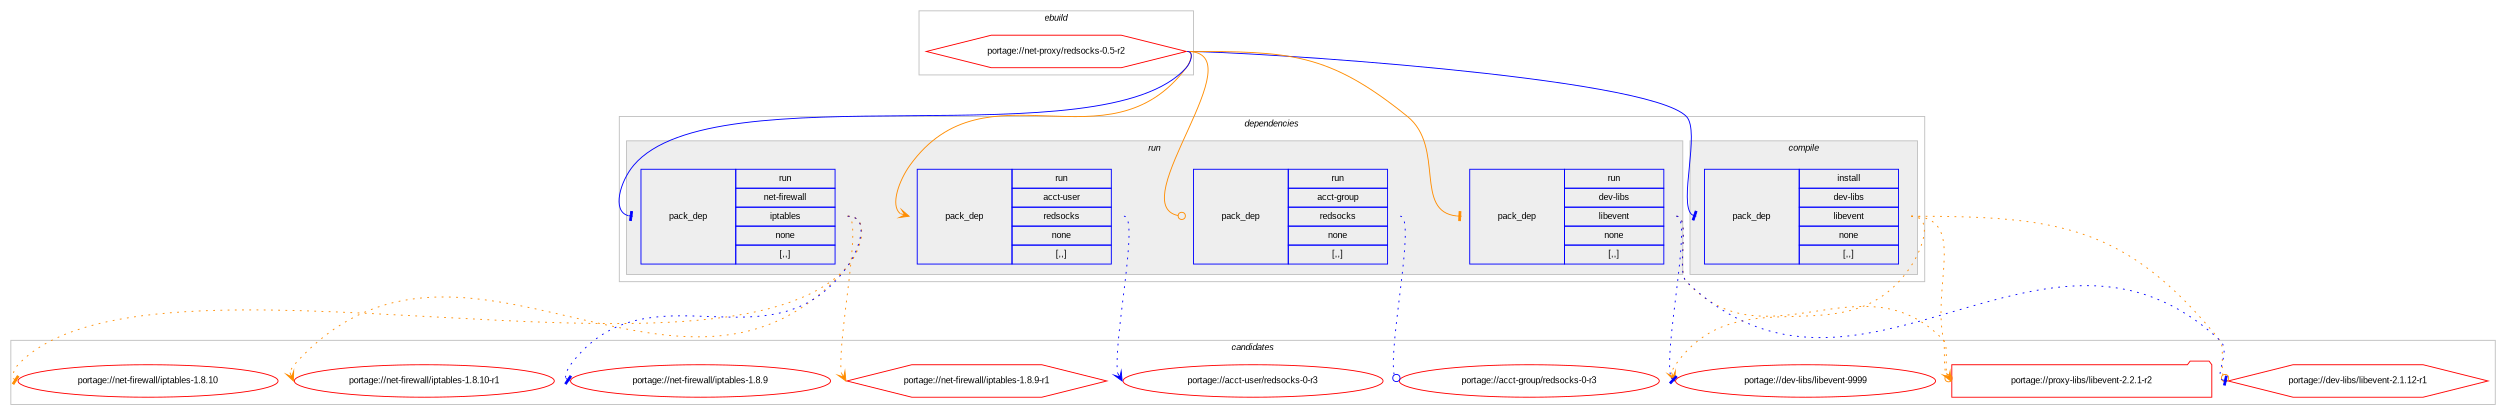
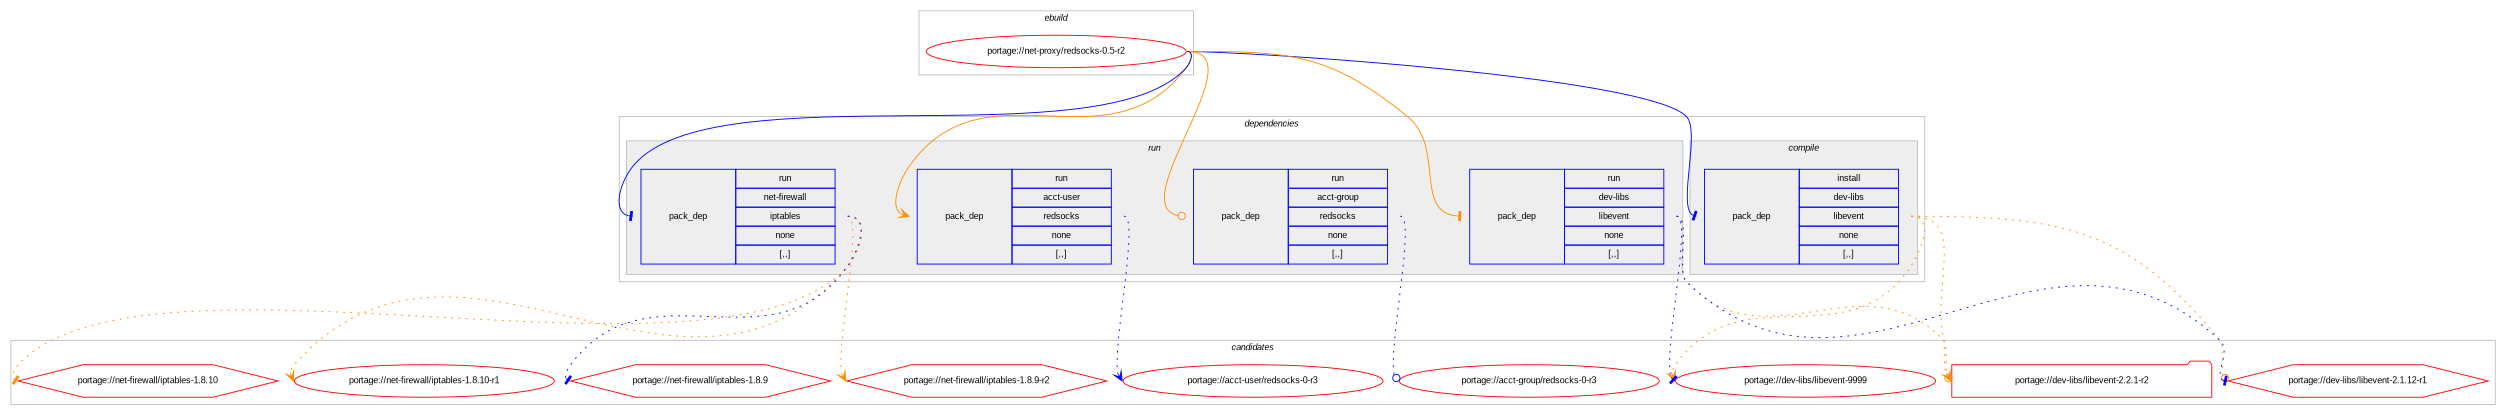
(1056, 51) -> (1056, 51)
(148, 381) -> (148, 381)
(701, 381) -> (701, 381)
(977, 381) -> (977, 381)
(2082, 381) -> (2082, 381)
